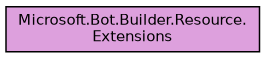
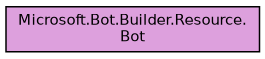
(133, 29) -> (133, 29)
